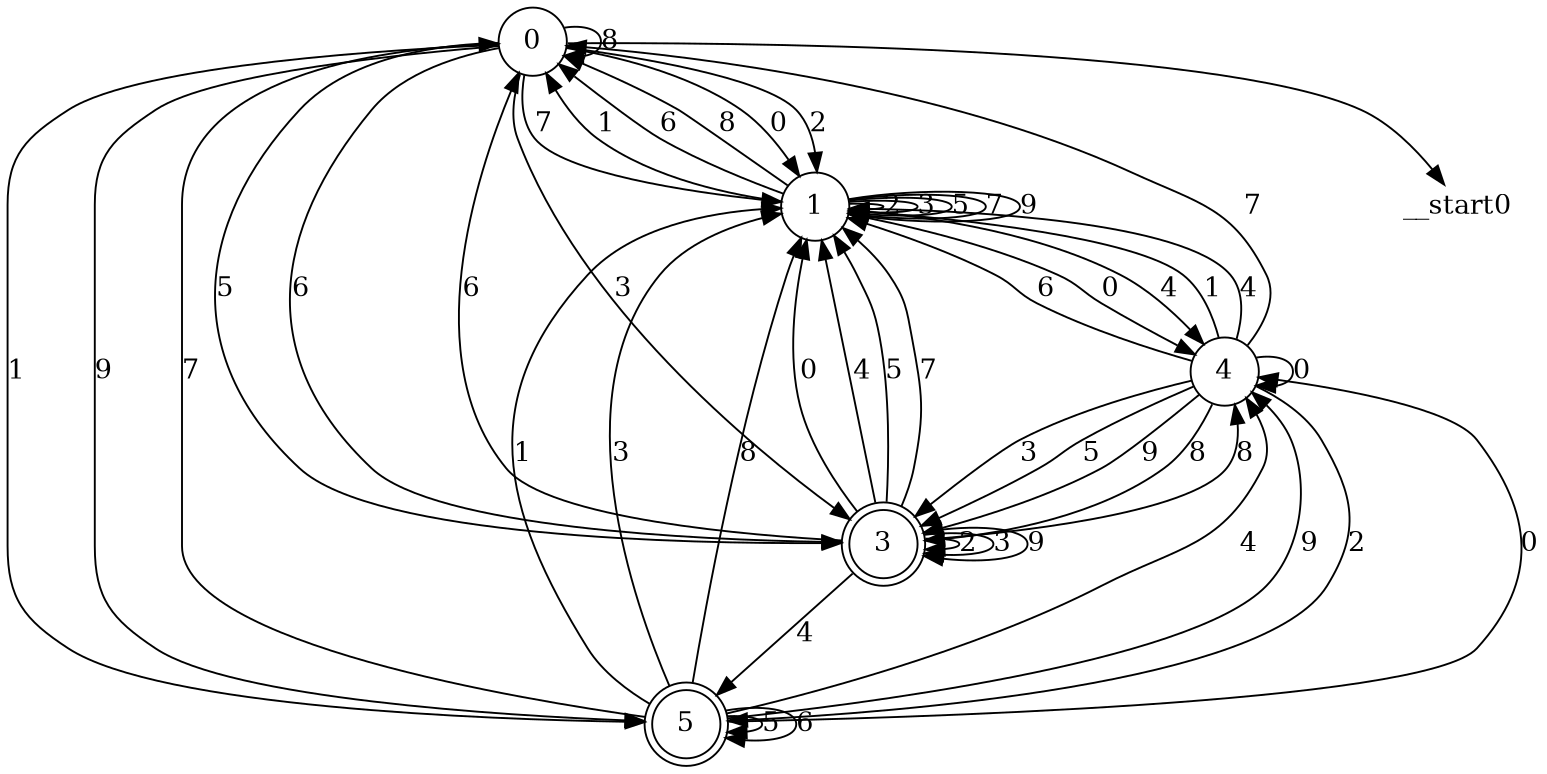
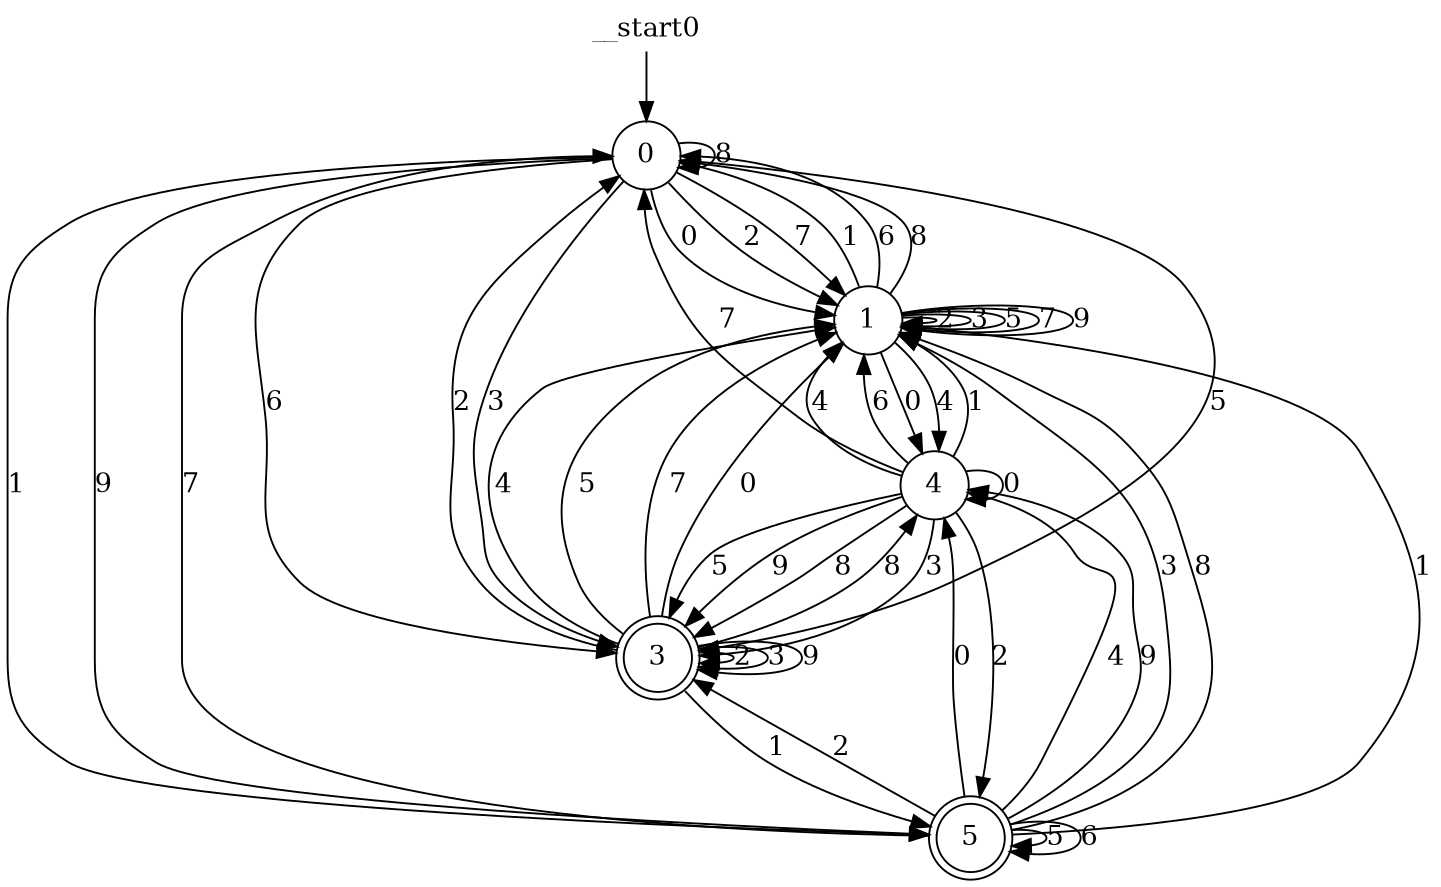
(1014, 55) -> (646, 77)
(472, 289) -> (463, 403)
(806, 634) -> (777, 748)
none -> (823, 753)
